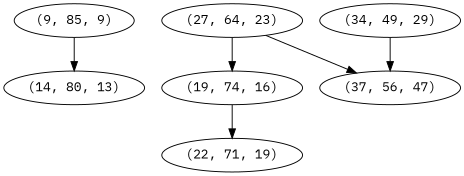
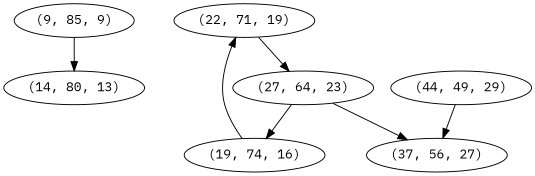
(390, 21) -> (461, 88)
none -> (271, 51)
(390, 88) -> (437, 155)
